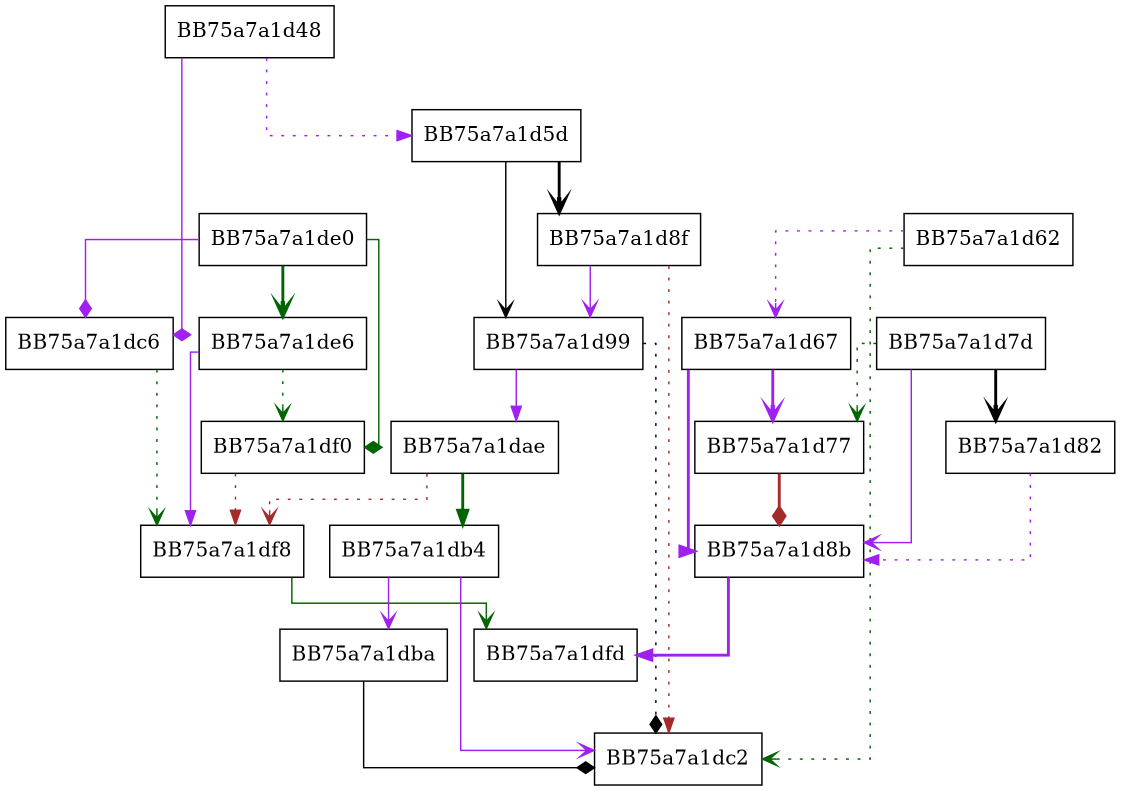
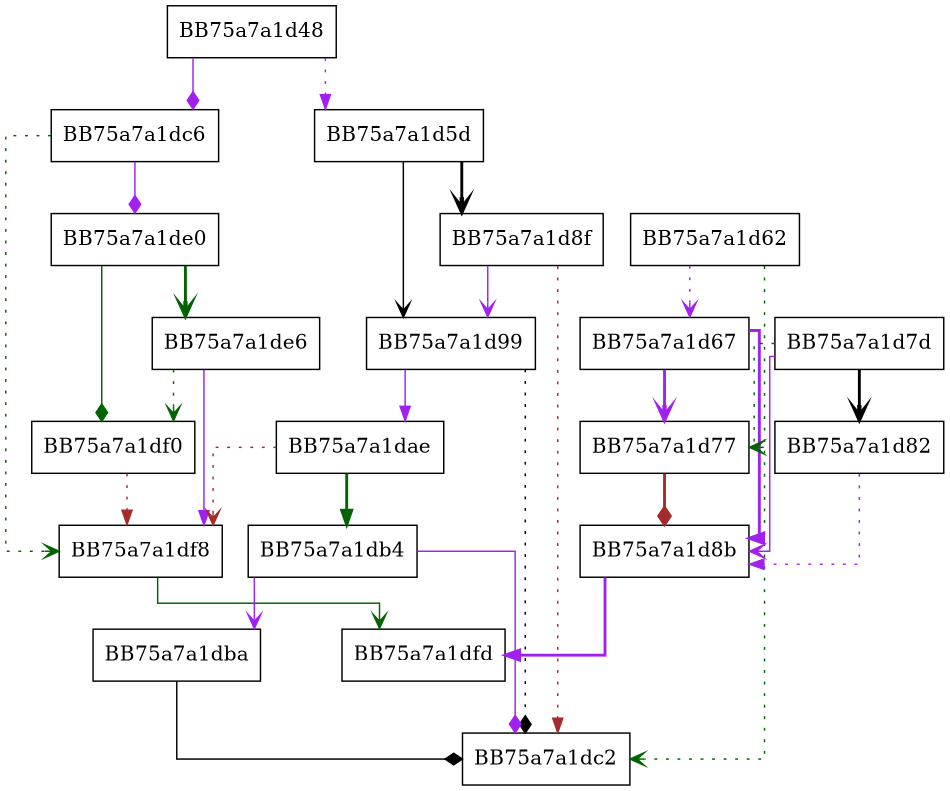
(112, 240) -> (135, 179)
(461, 723) -> (515, 584)
